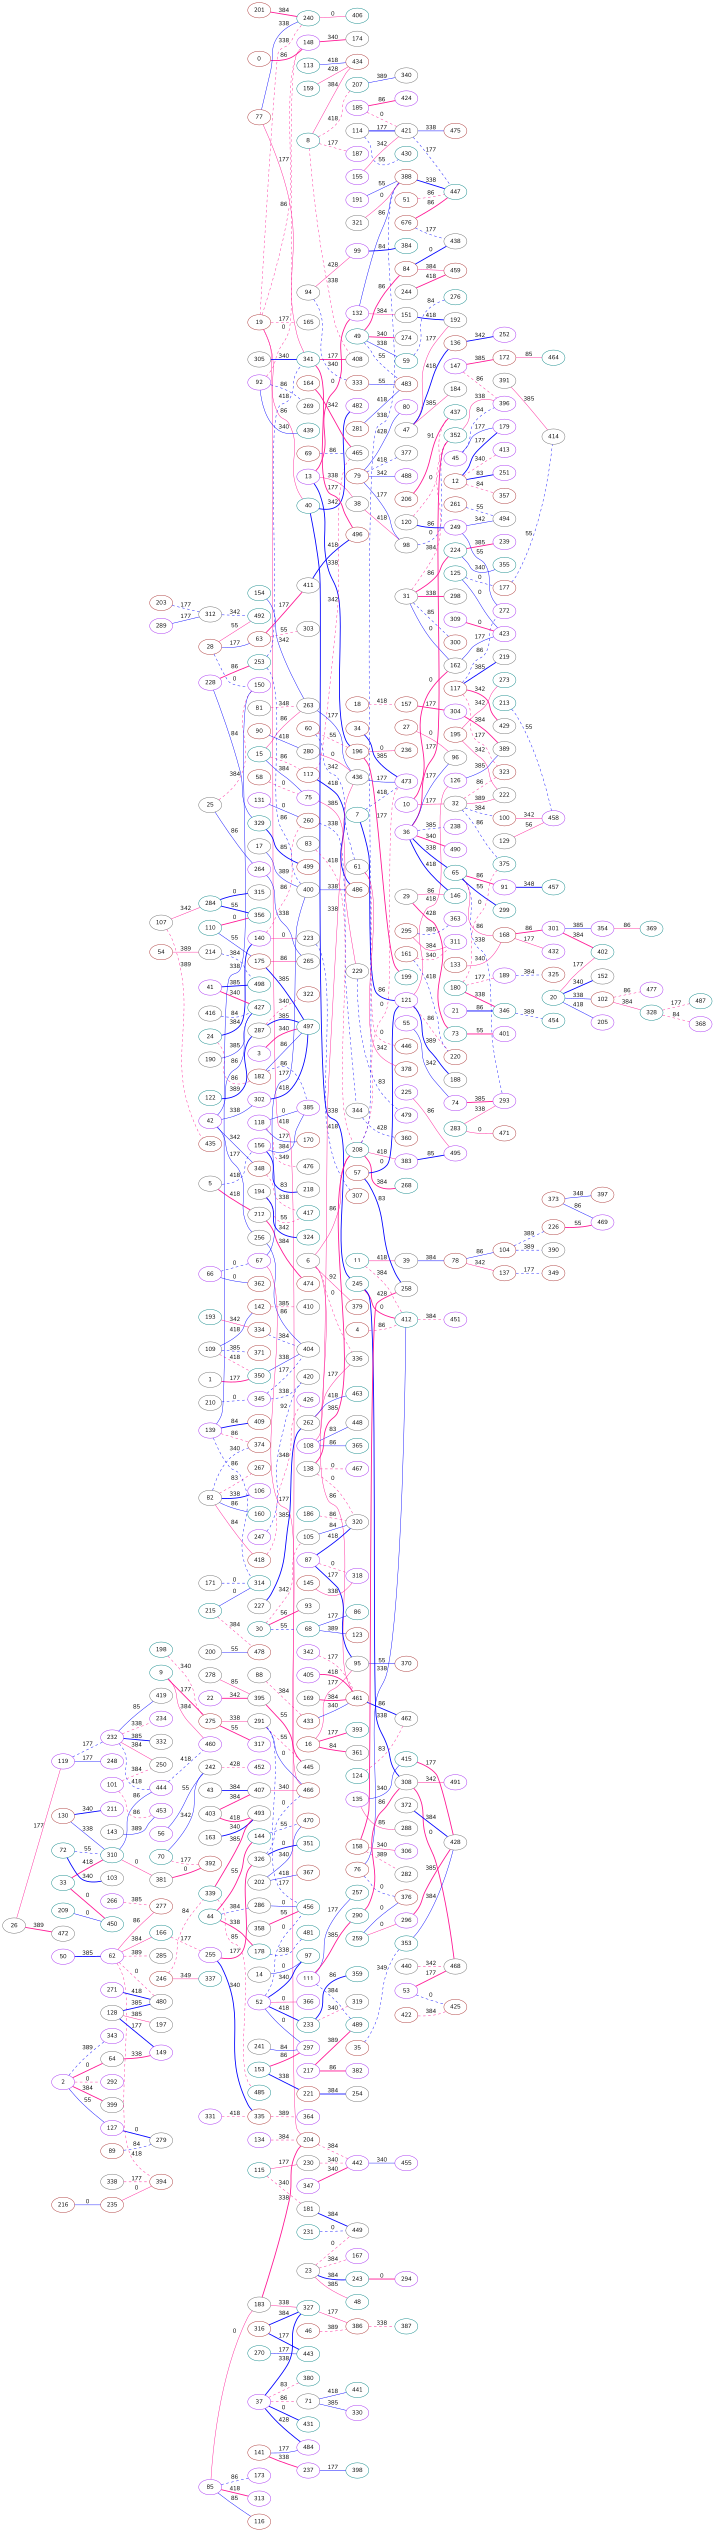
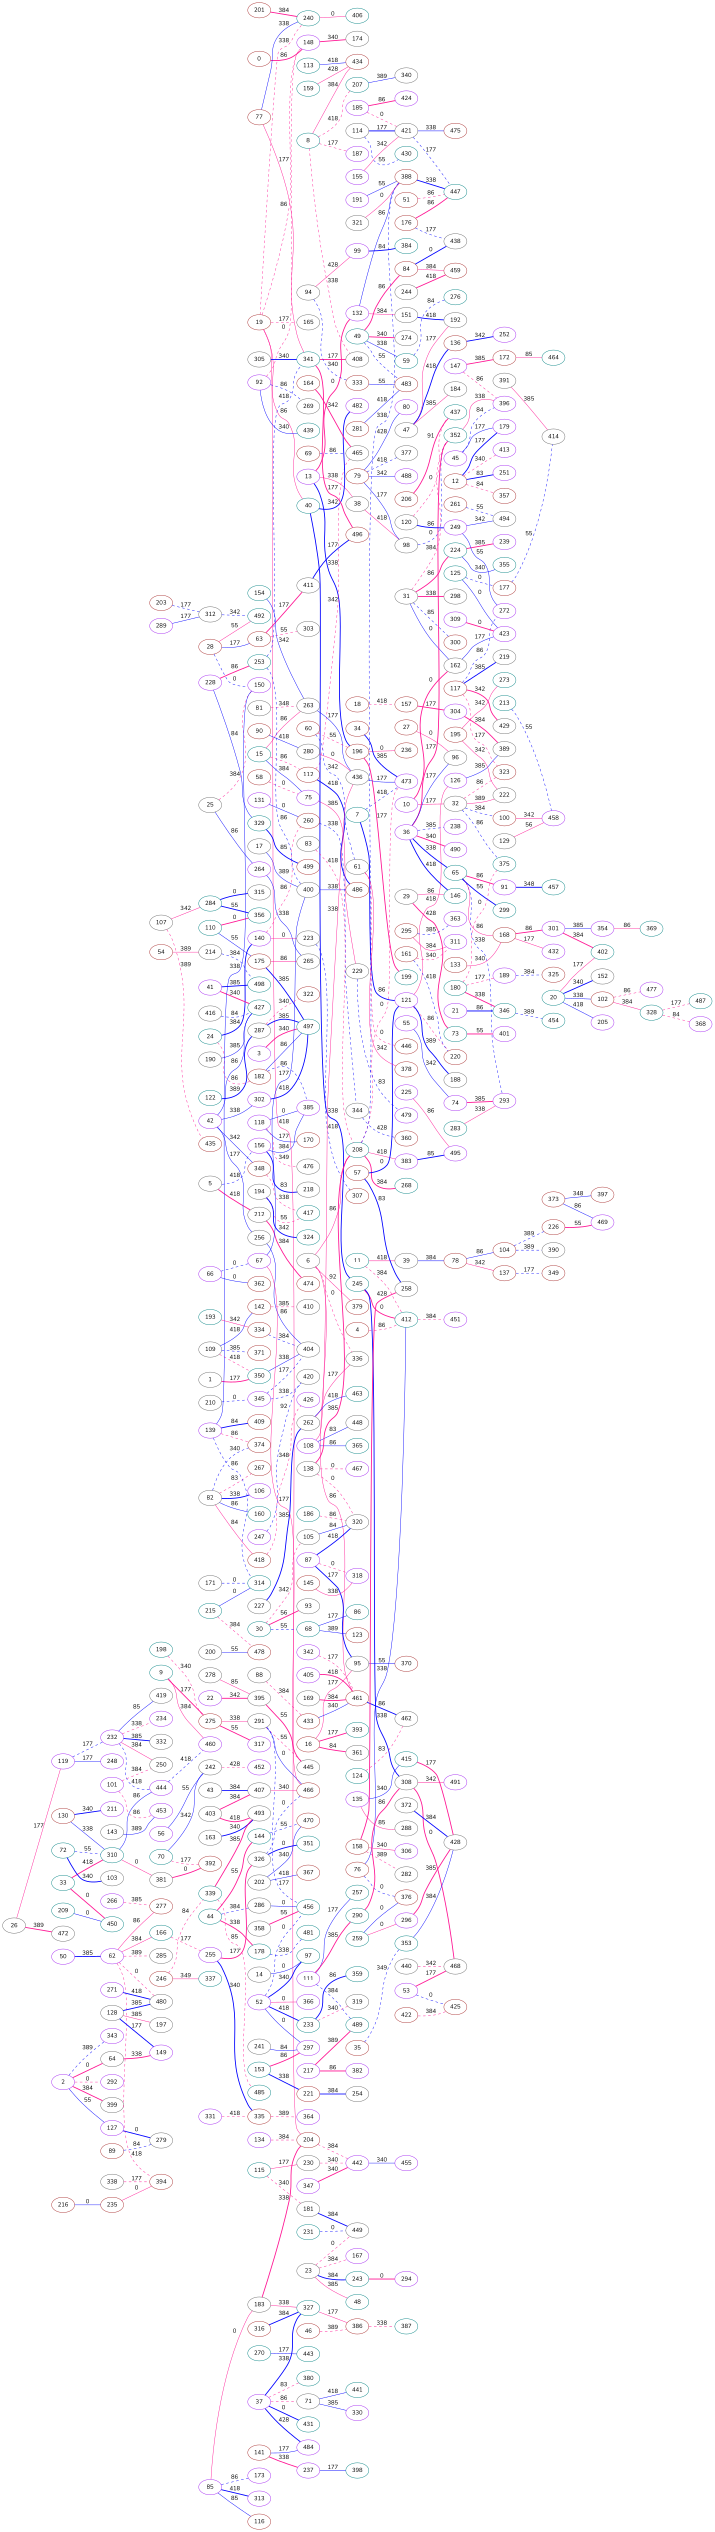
(406, 223) -> (406, 223)
(333, 545) -> (333, 545)
(504, 1133) -> none
(284, 2341) -> none
(235, 2493) -> (235, 2493)
